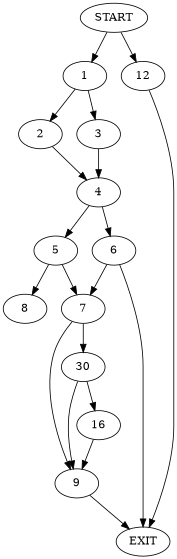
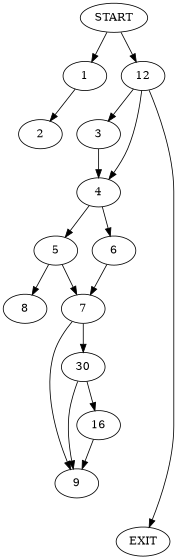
(91, 101) -> (123, 102)
(67, 160) -> (133, 133)
(143, 390) -> none
(106, 509) -> none
